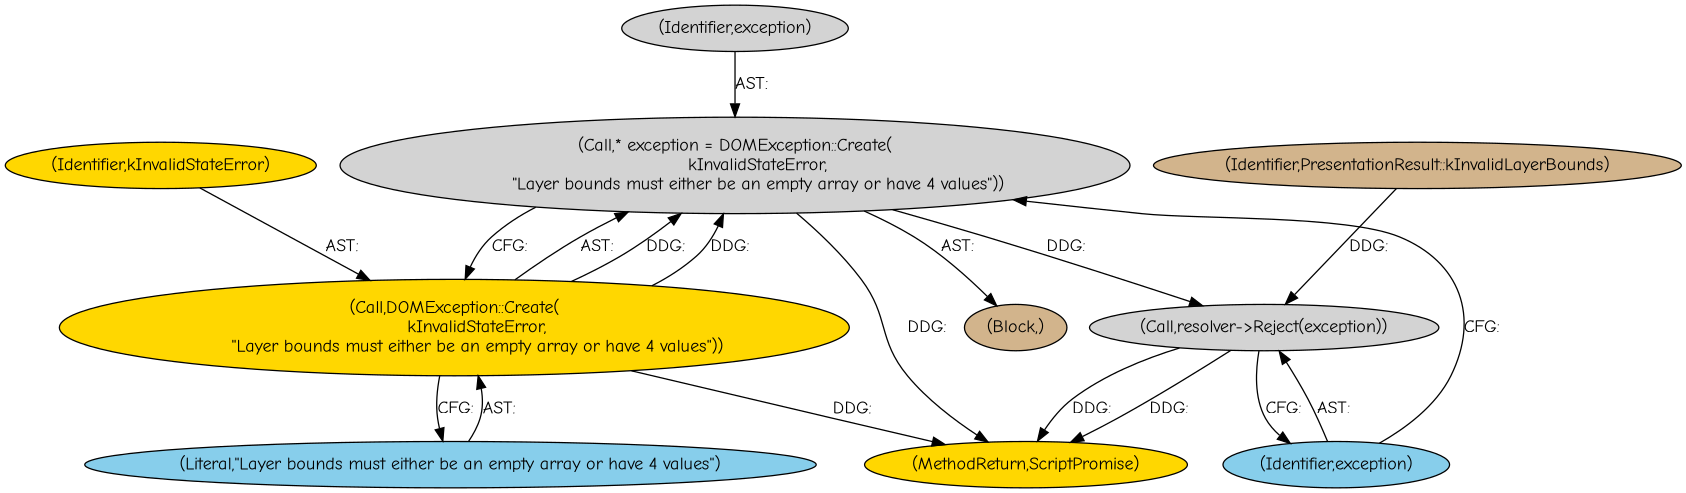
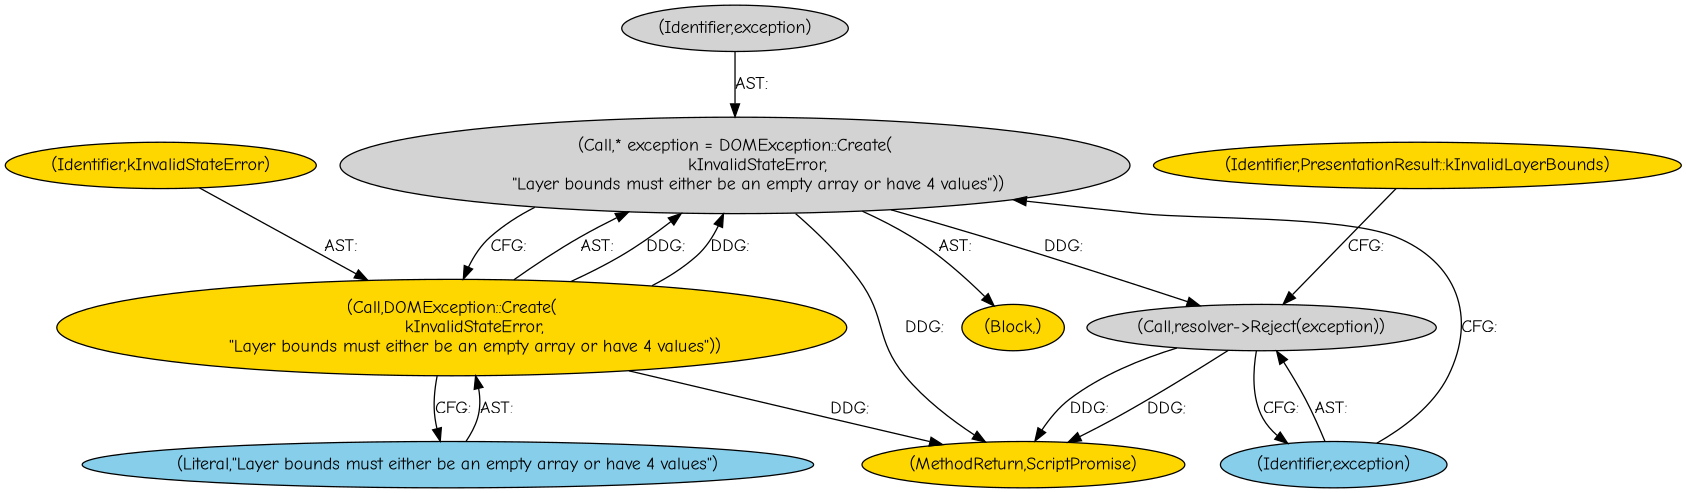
(1417, 165) -> (1417, 165)
(1372, 247) -> (1369, 247)
(1016, 328) -> (1013, 328)
